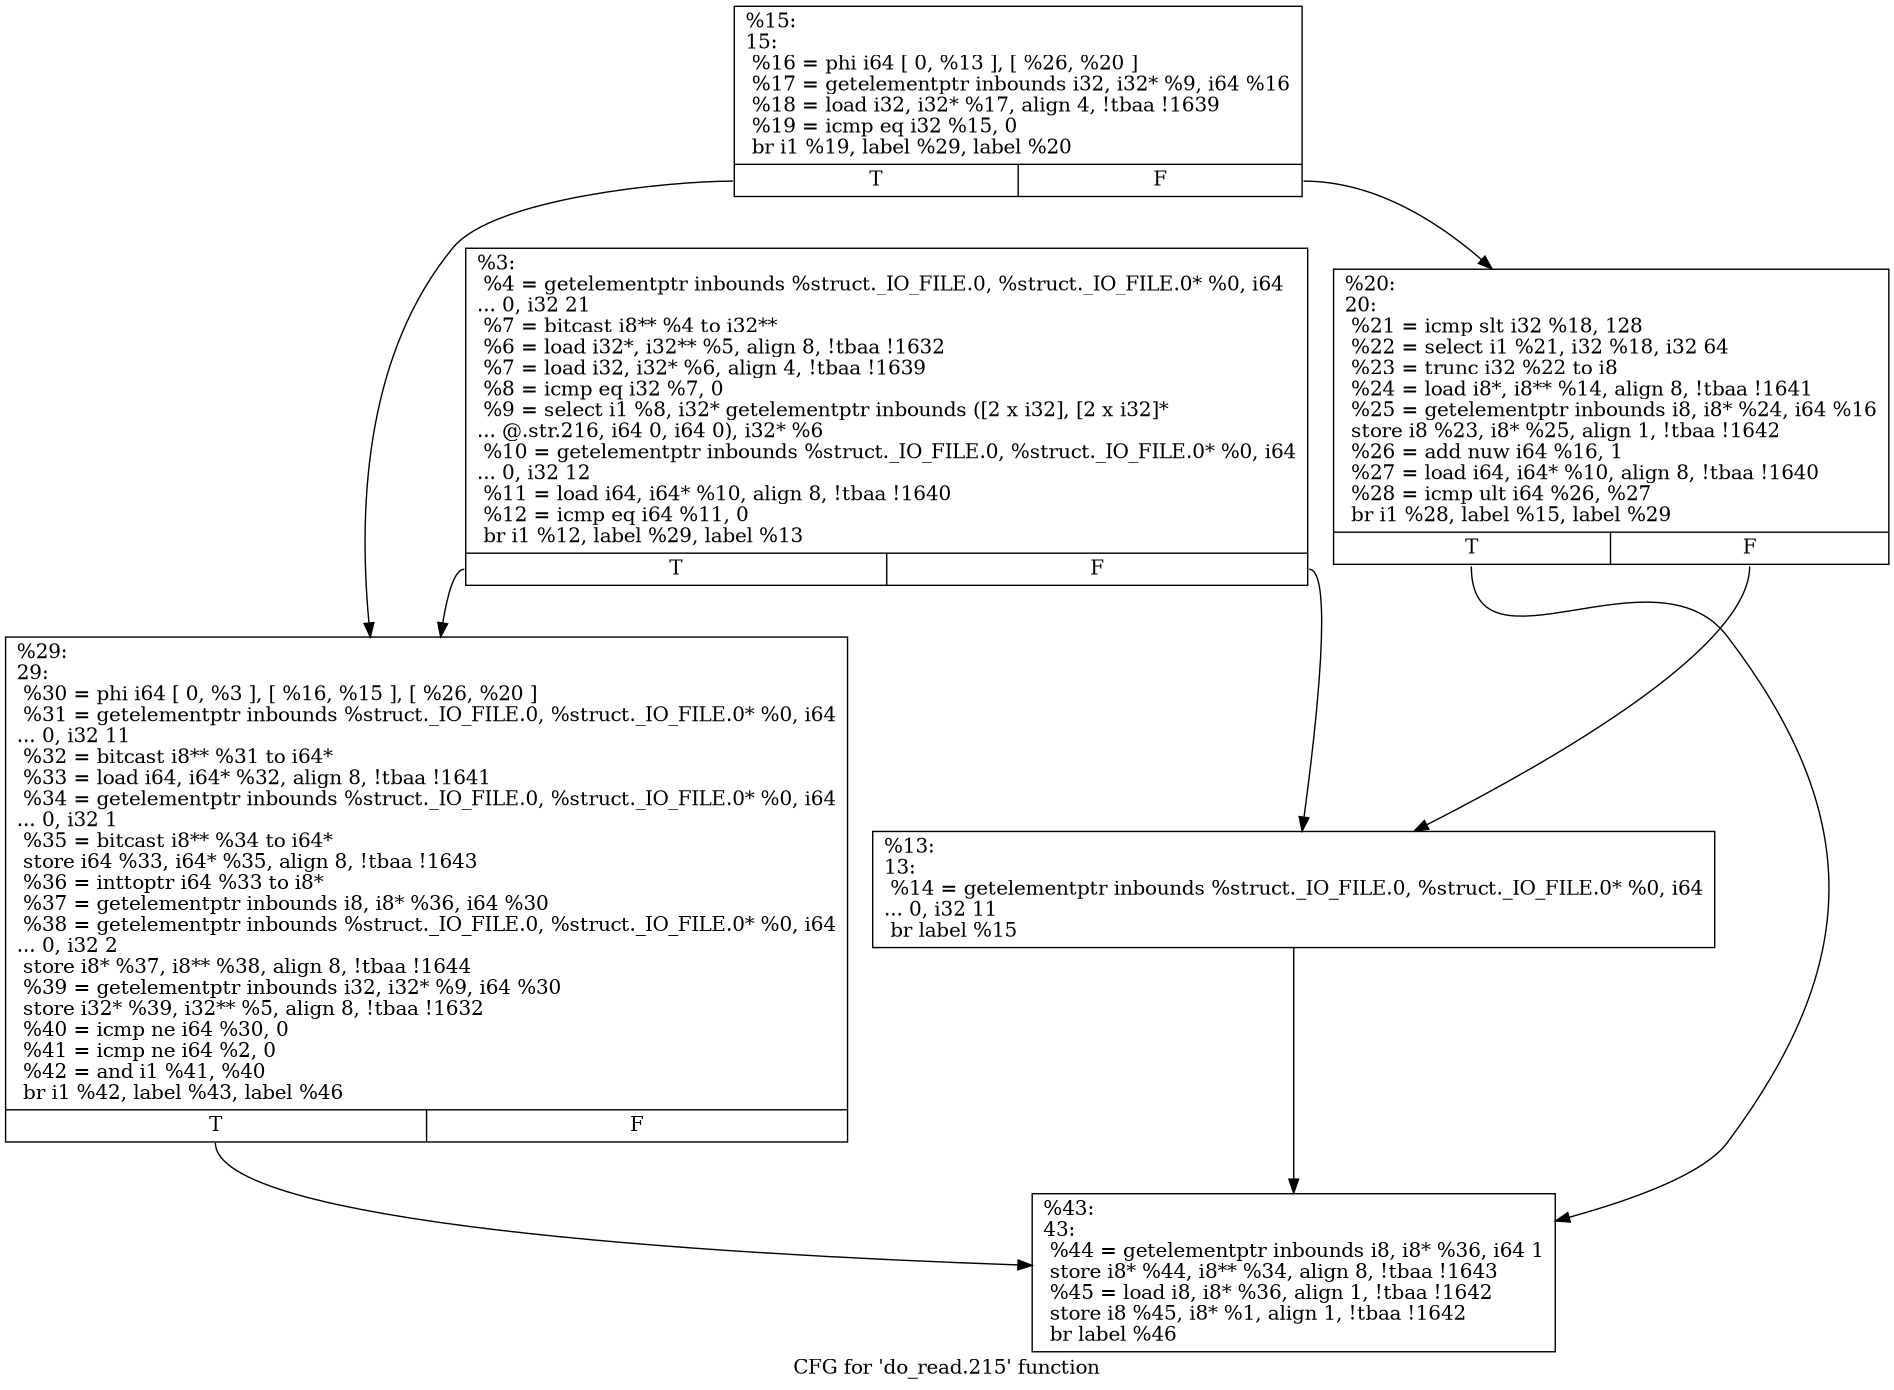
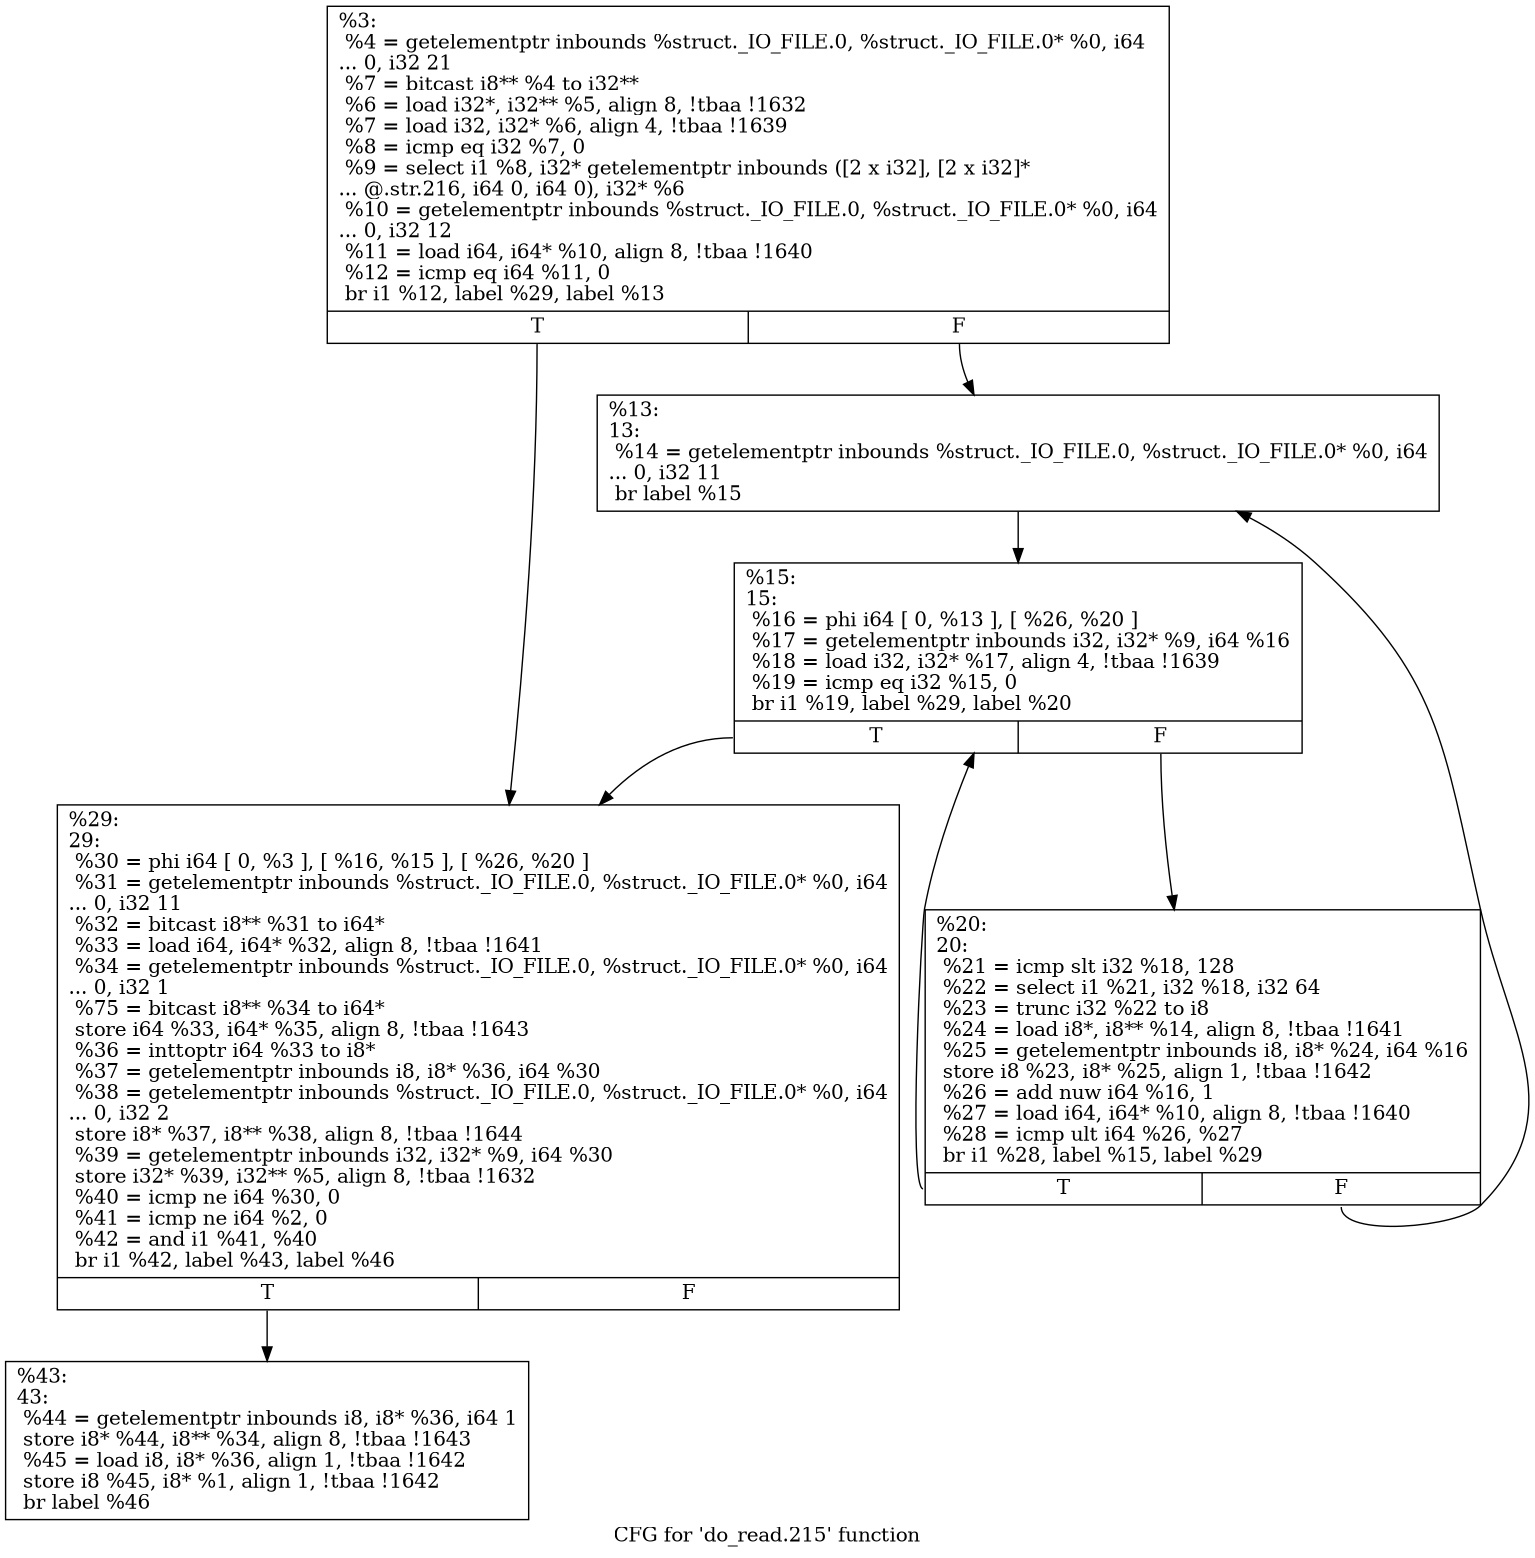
(1823, 830) -> (920, 975)
(175, 841) -> (227, 1009)
(1294, 1063) -> (1018, 530)
